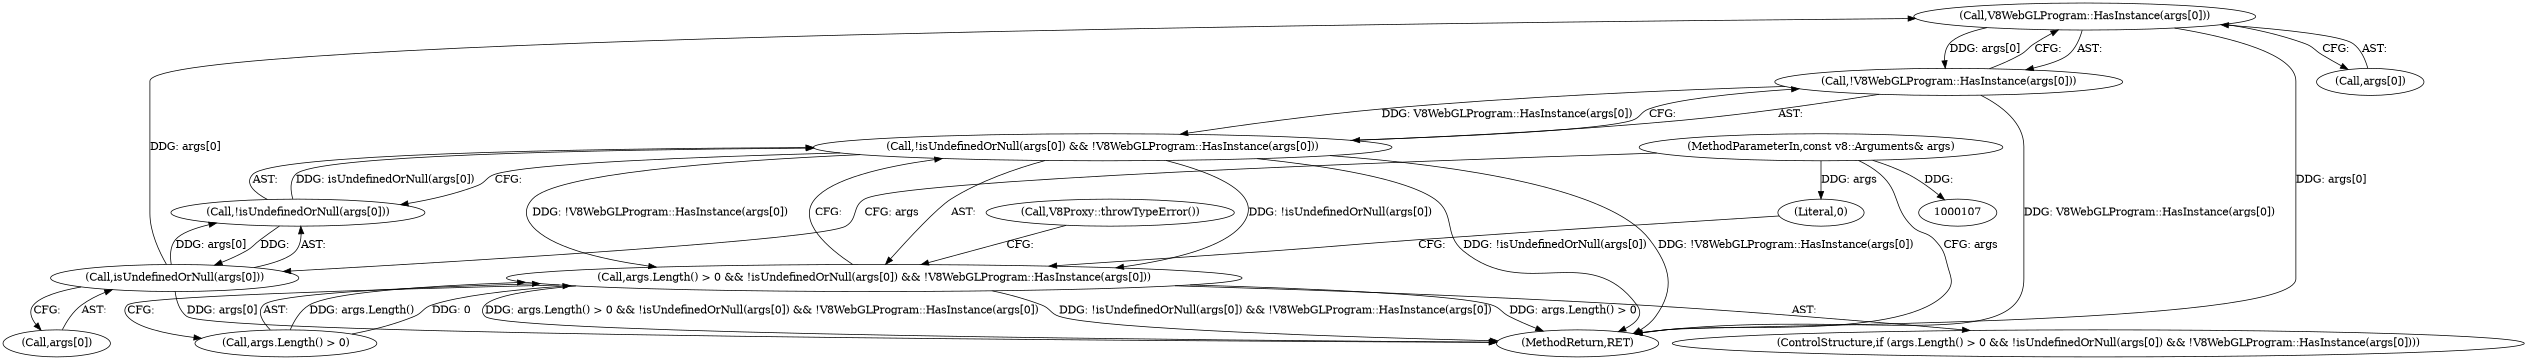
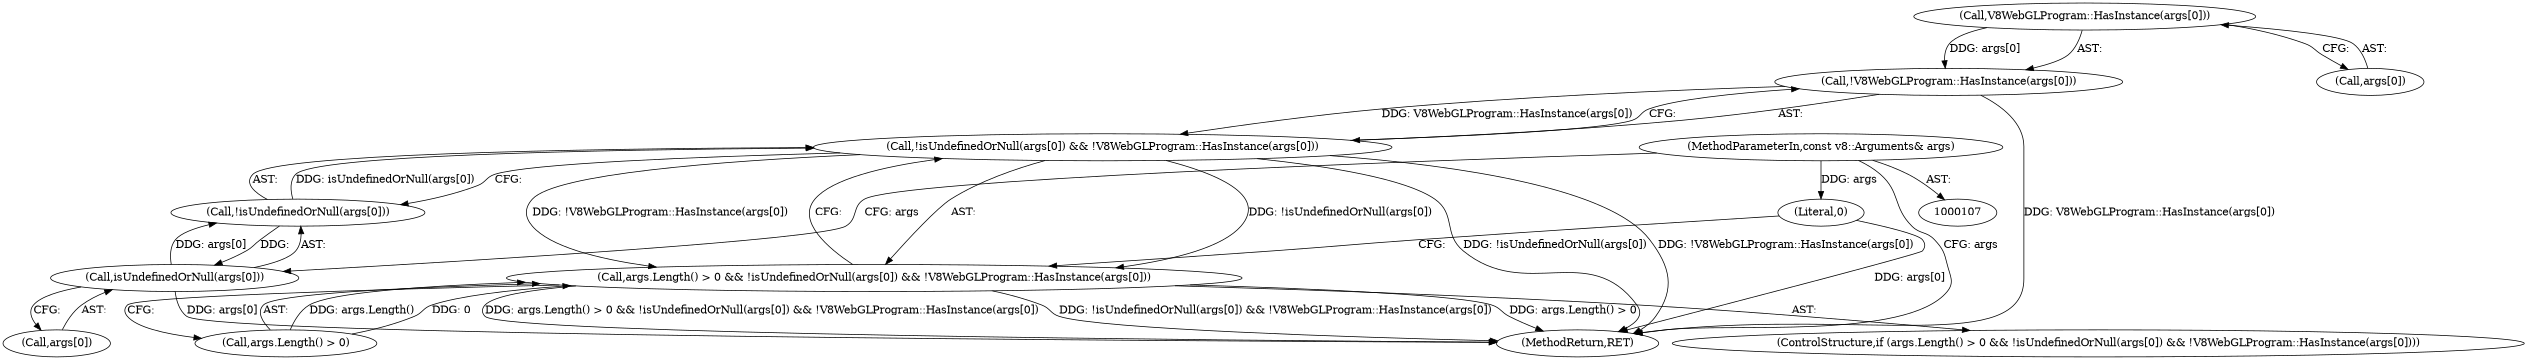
(934, 33) -> none
(2022, 54) -> none
(1940, 180) -> (1940, 180)
(1110, 213) -> none
(2139, 312) -> (1815, 281)
